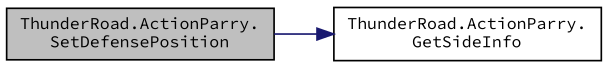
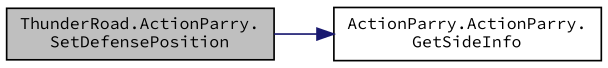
(468, 34) -> (468, 34)
